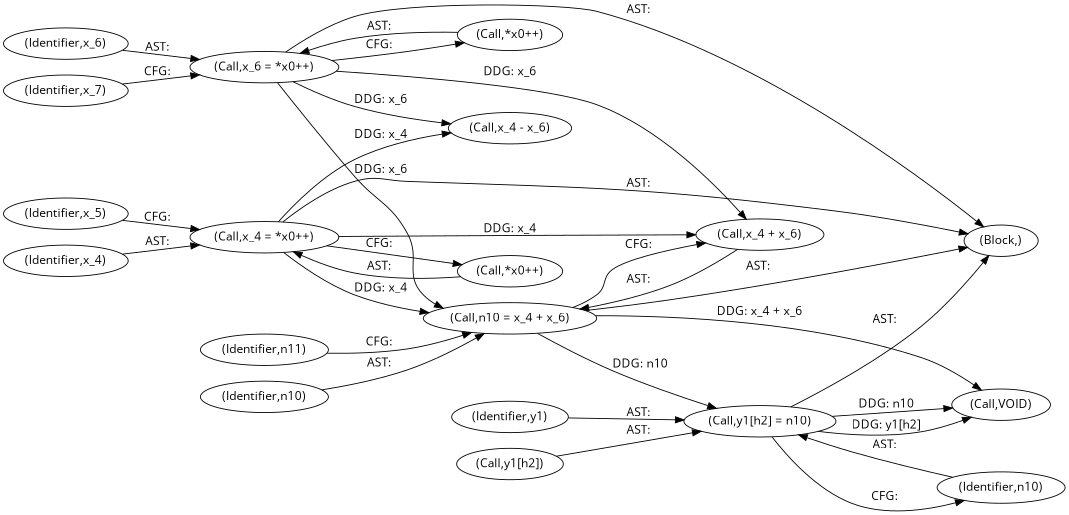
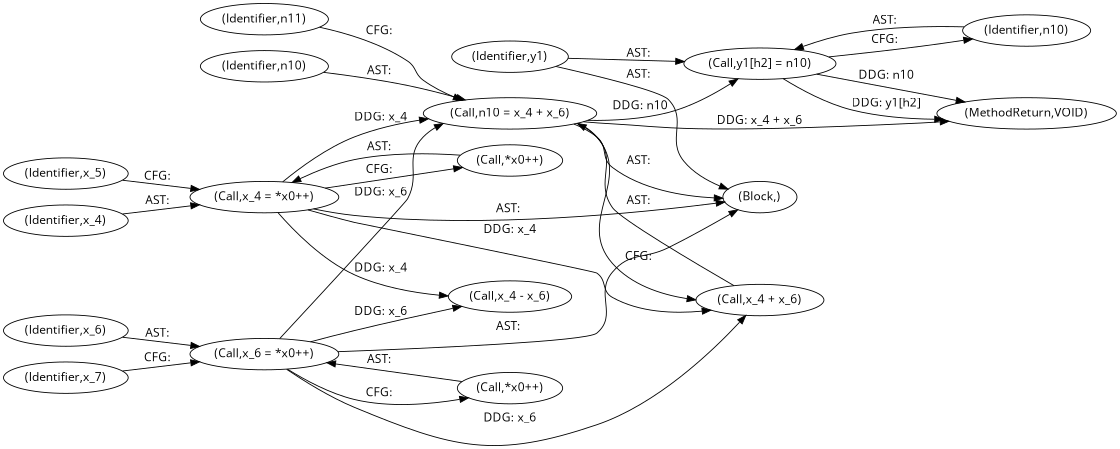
(900, 342) -> (665, 97)
(1001, 405) -> (1027, 113)
(510, 464) -> none
